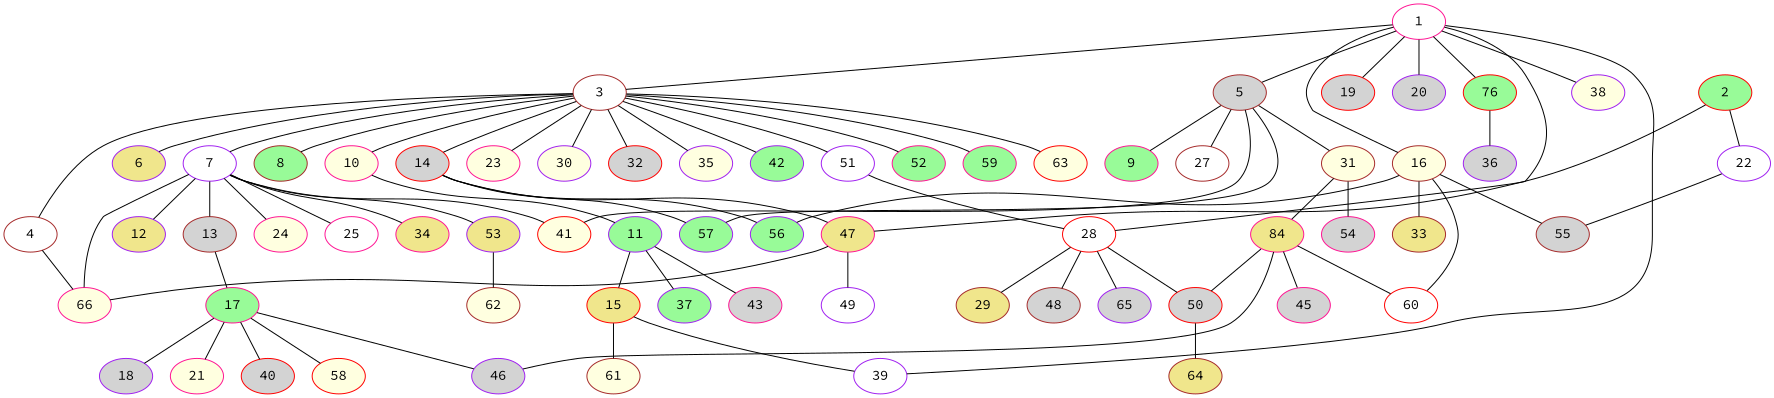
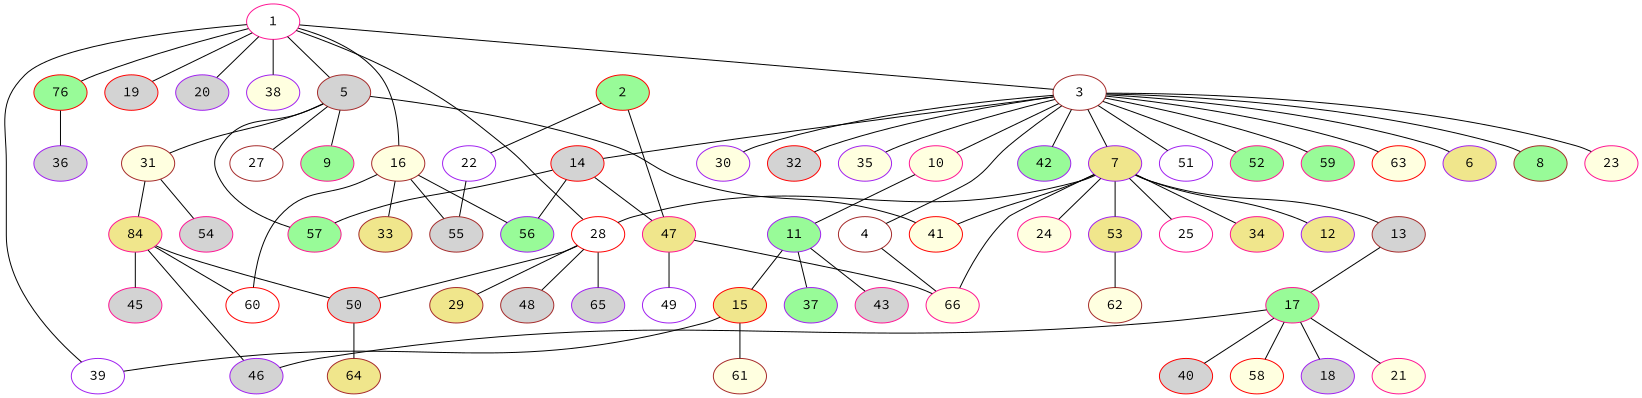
(210, 163) -> (1115, 163)
(955, 203) -> (881, 200)
(706, 234) -> (315, 234)
